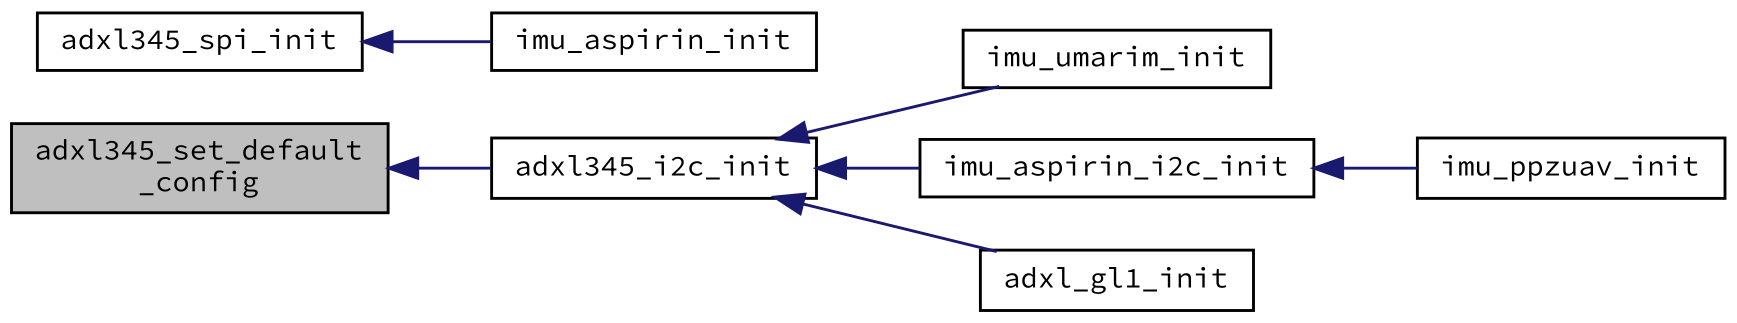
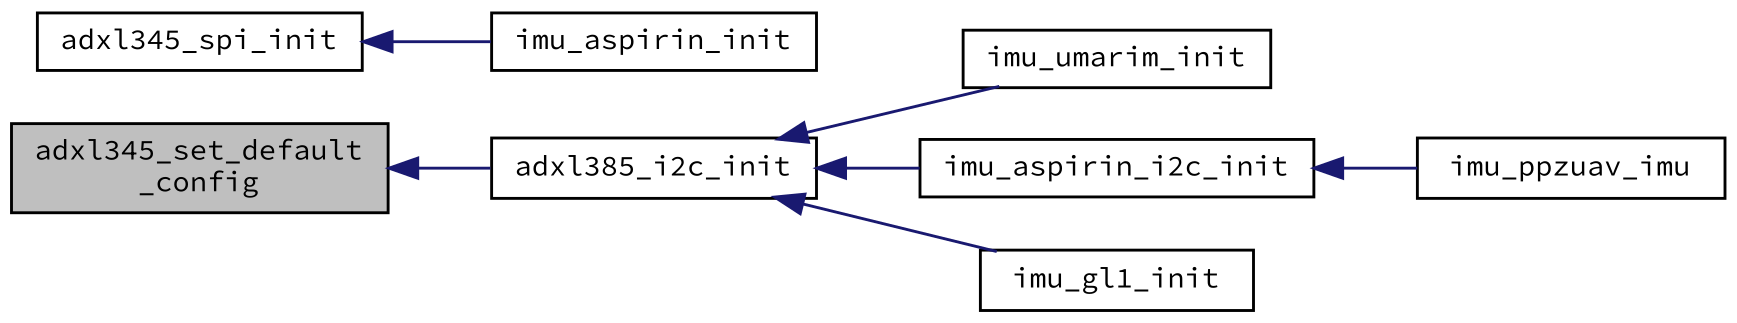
(654, 168) -> (654, 168)
(1571, 168) -> (1571, 168)
(1117, 280) -> (1117, 280)
